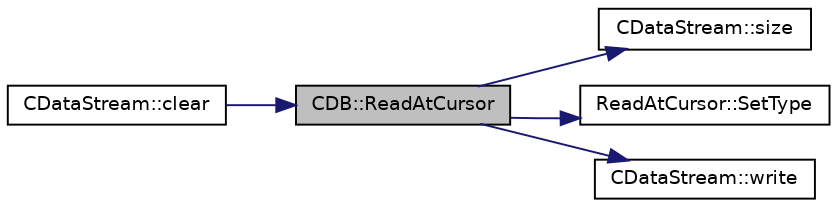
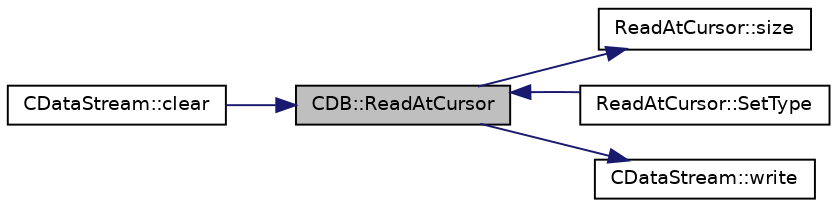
(705, 29) -> (705, 29)
(536, 118) -> (555, 92)
